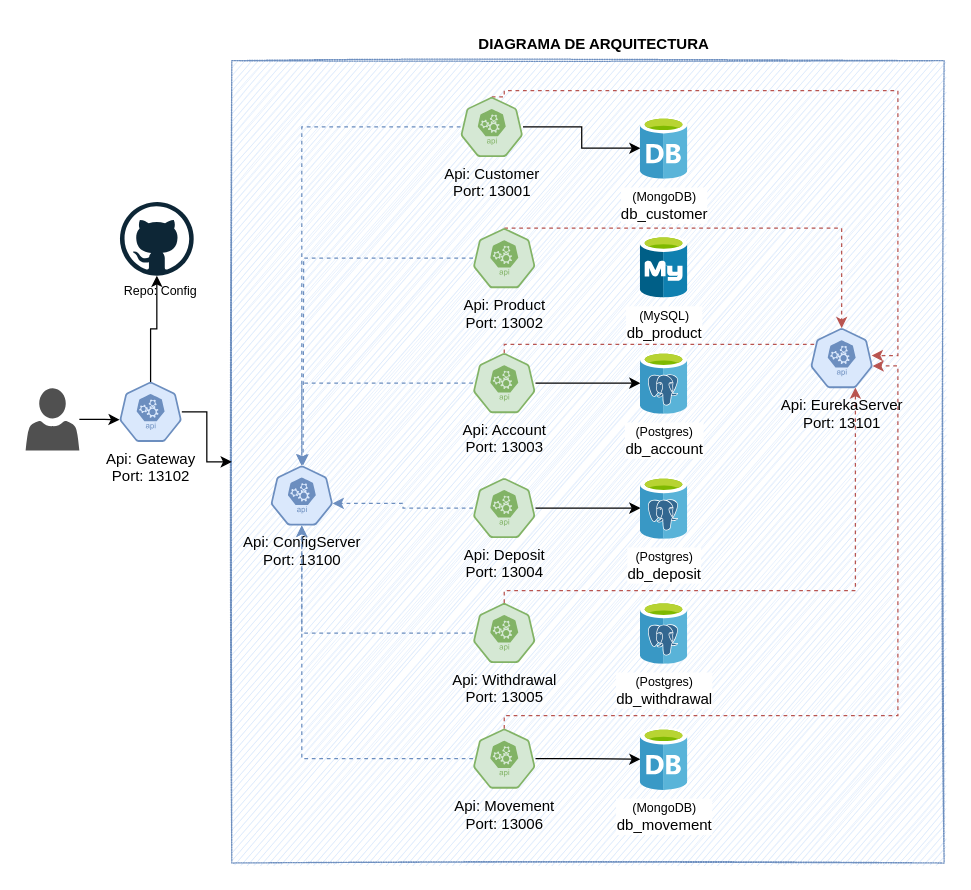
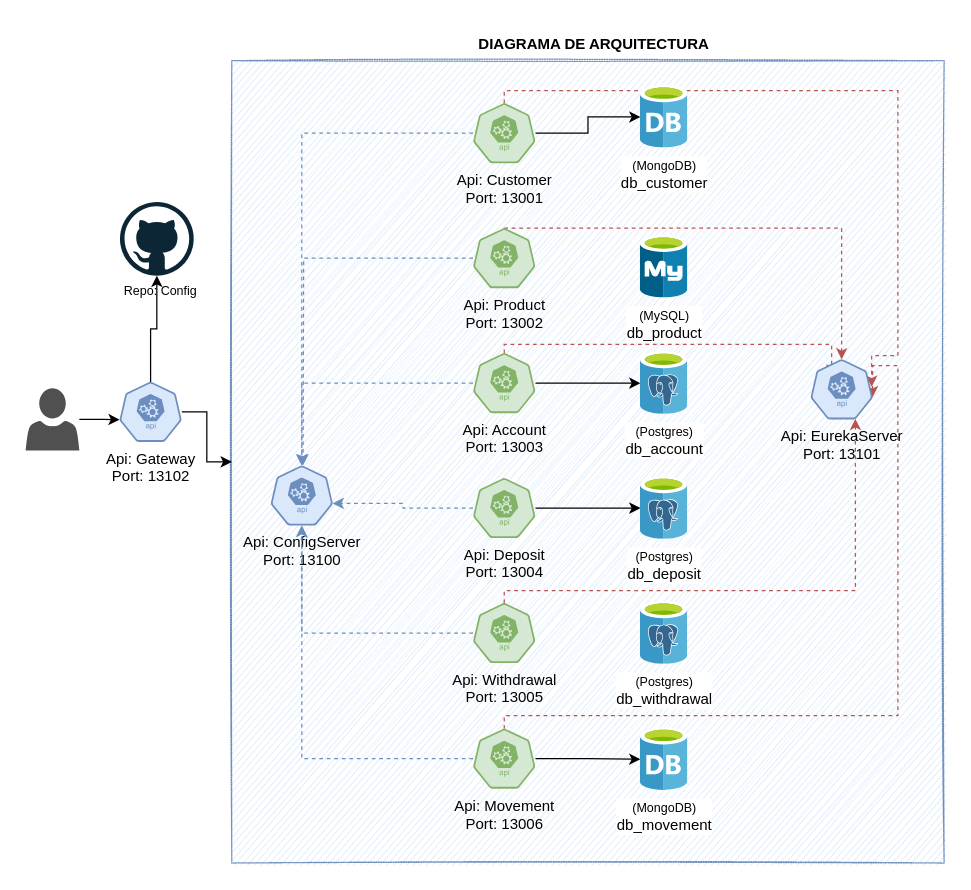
(492, 127) -> (504, 133)
(664, 148) -> (664, 117)
(842, 358) -> (842, 389)
